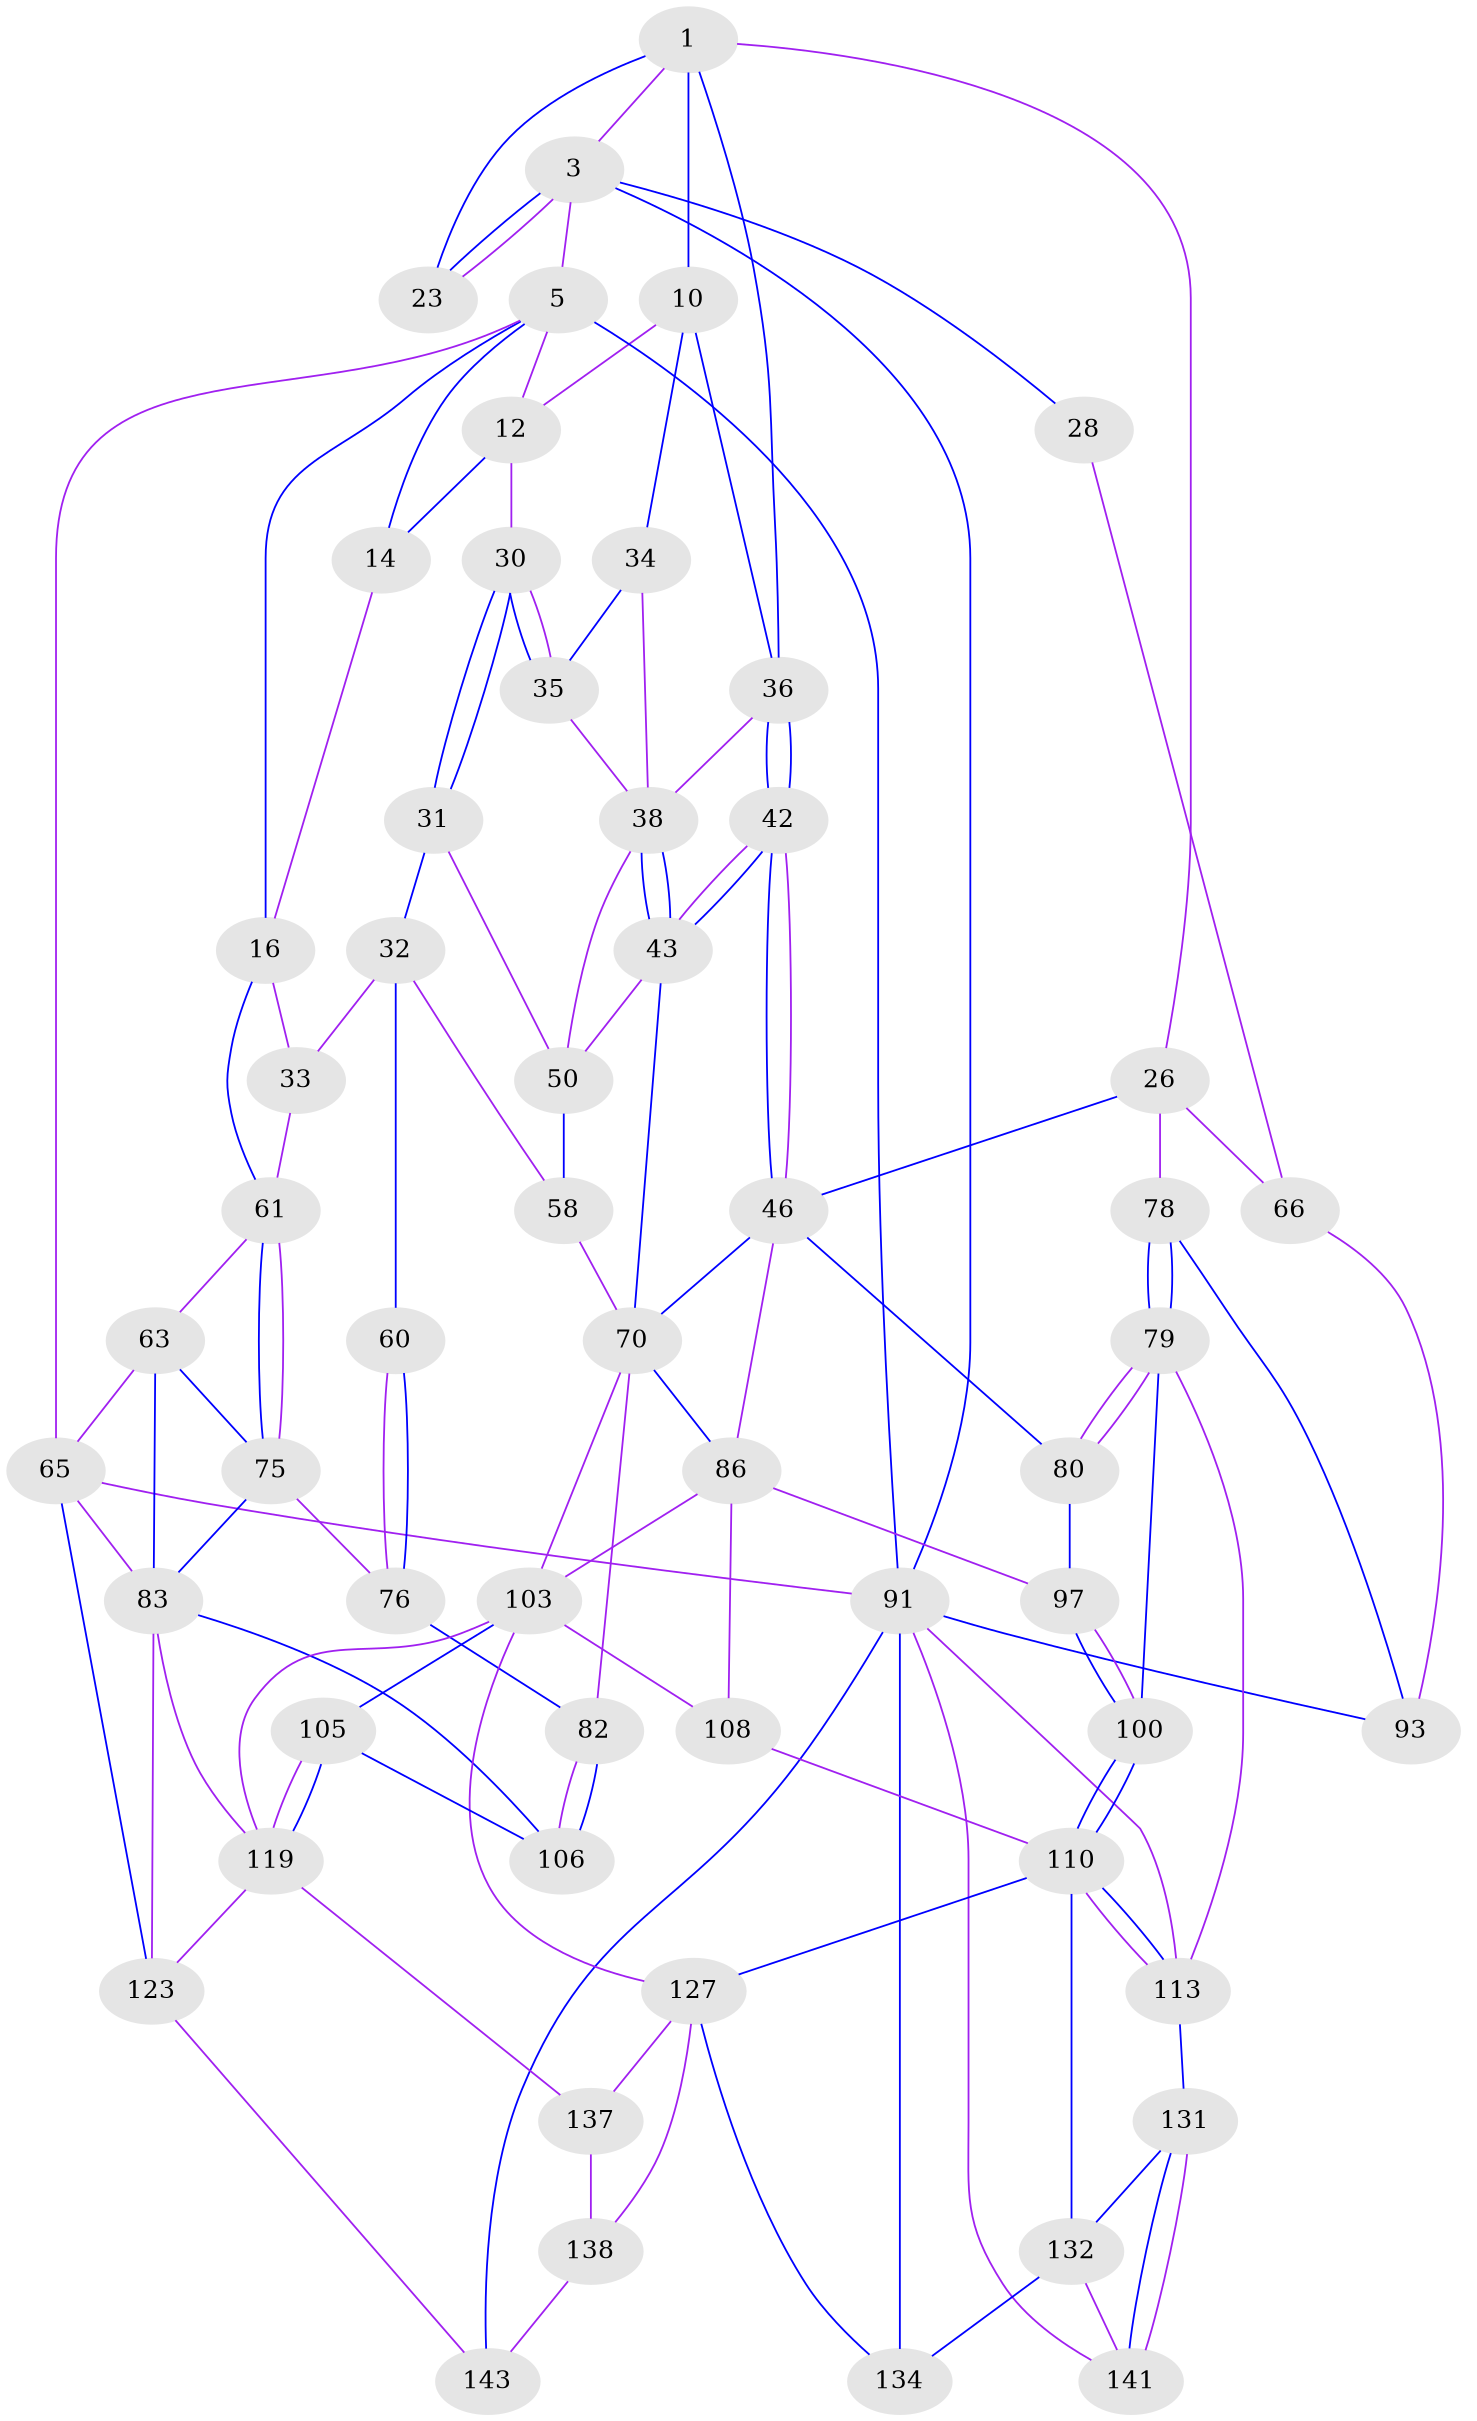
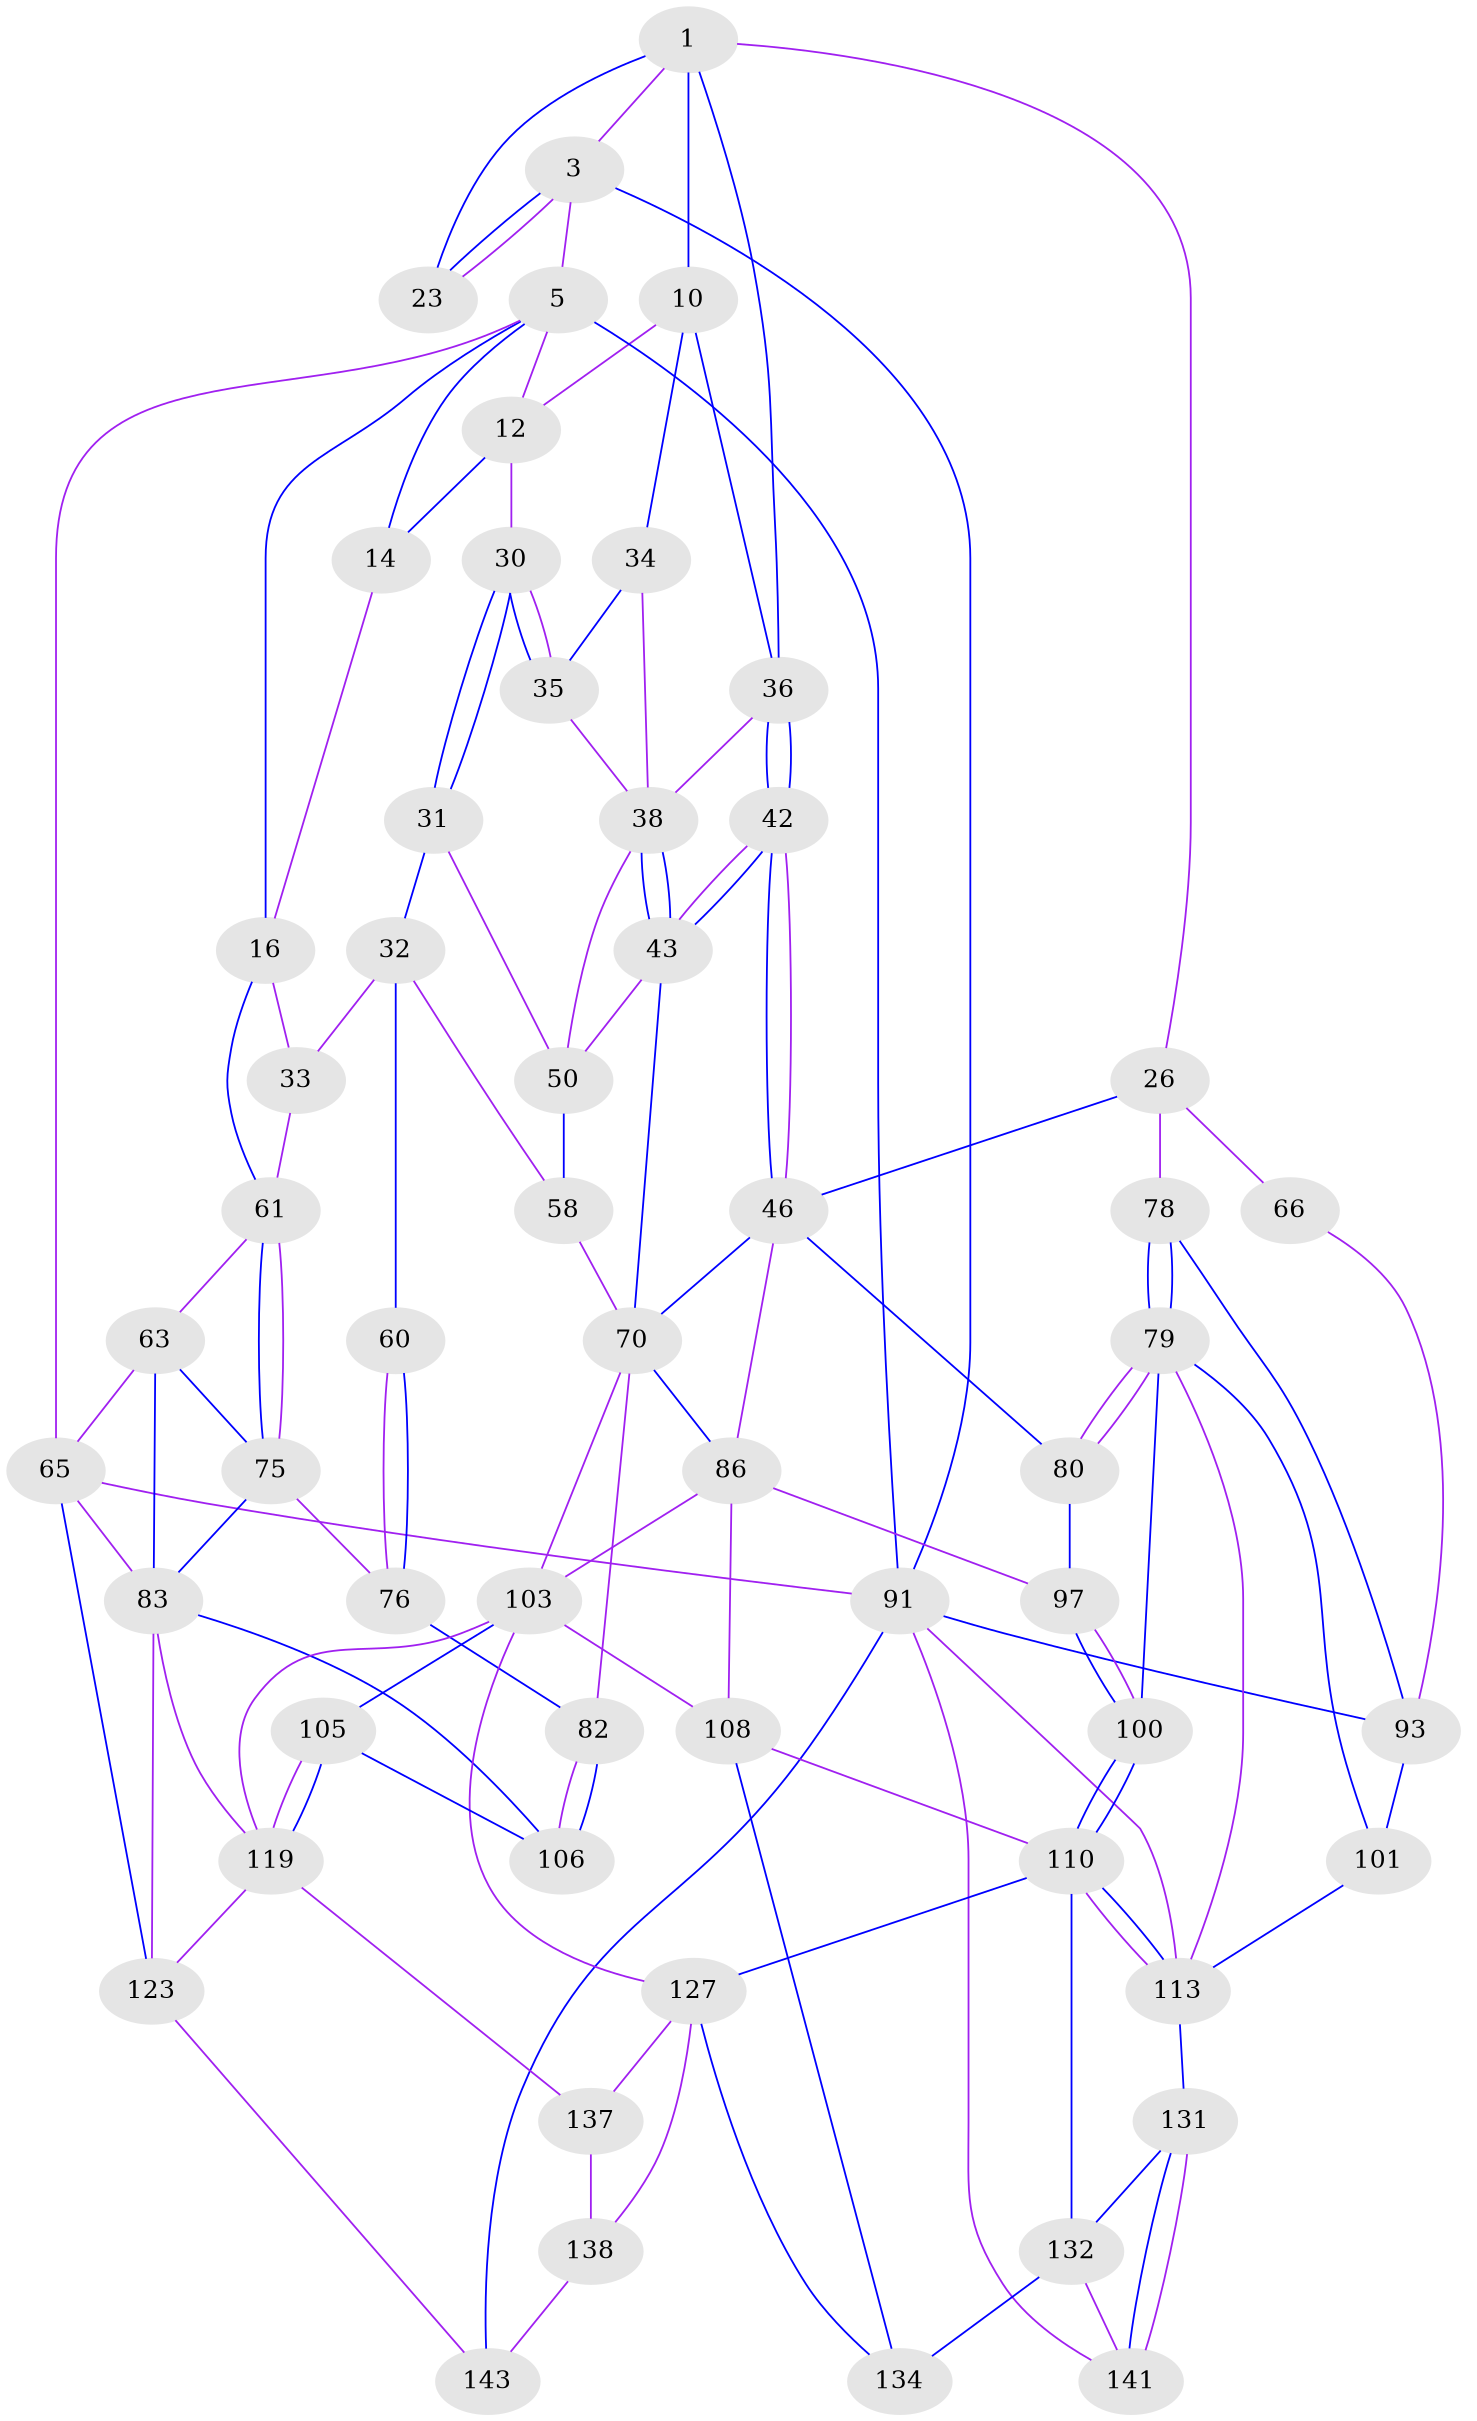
(1084, 430) -> none
none -> (1379, 1861)
(900, 1991) -> (814, 2056)
